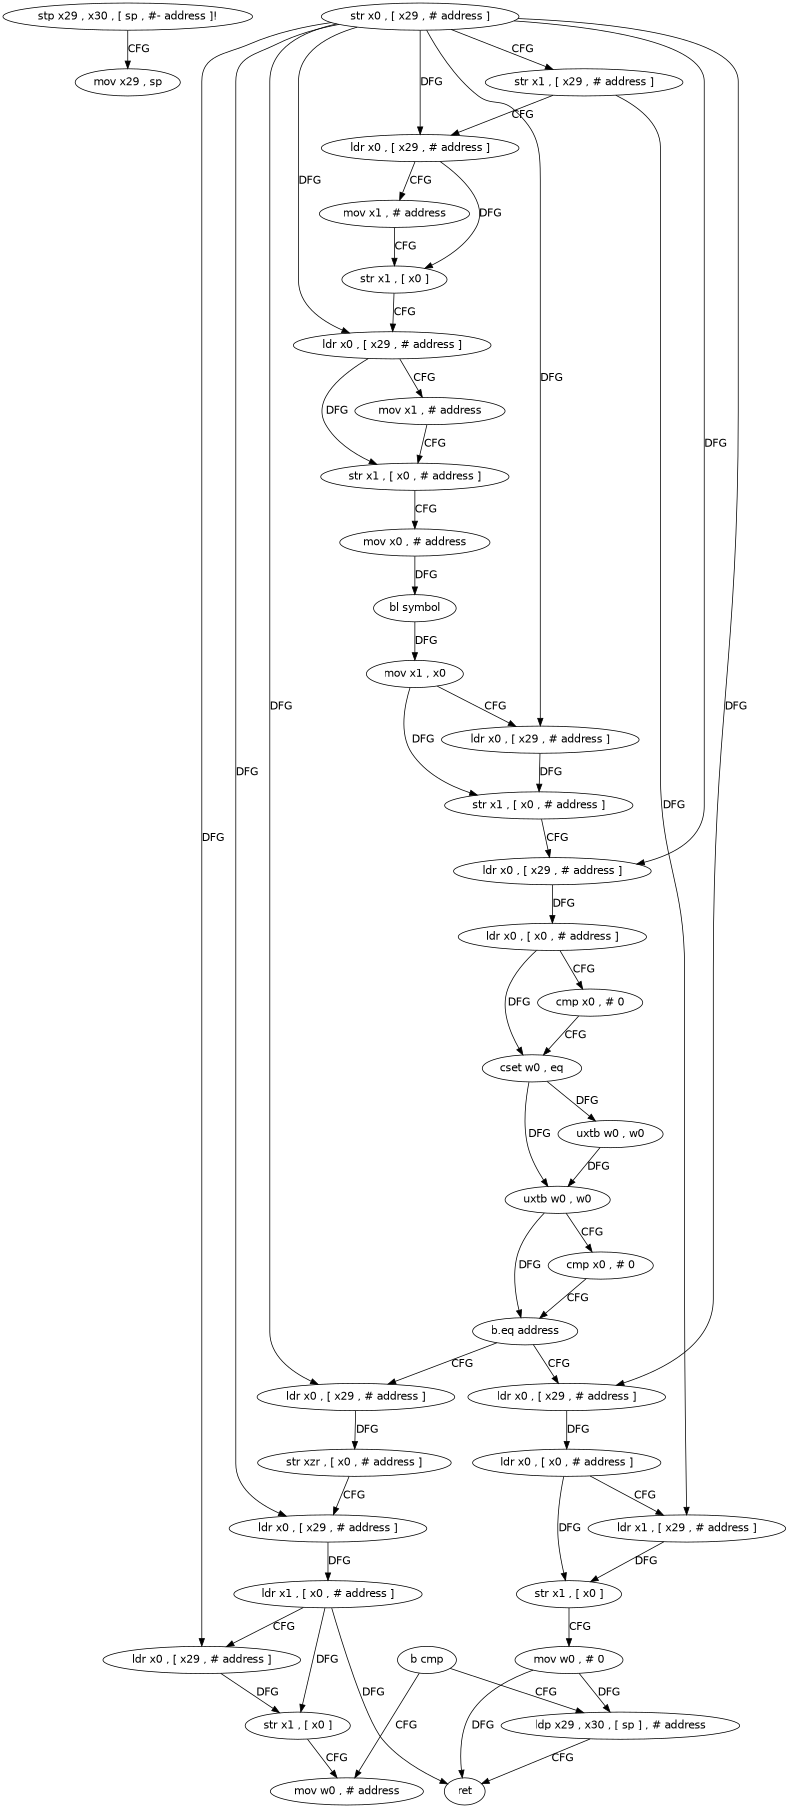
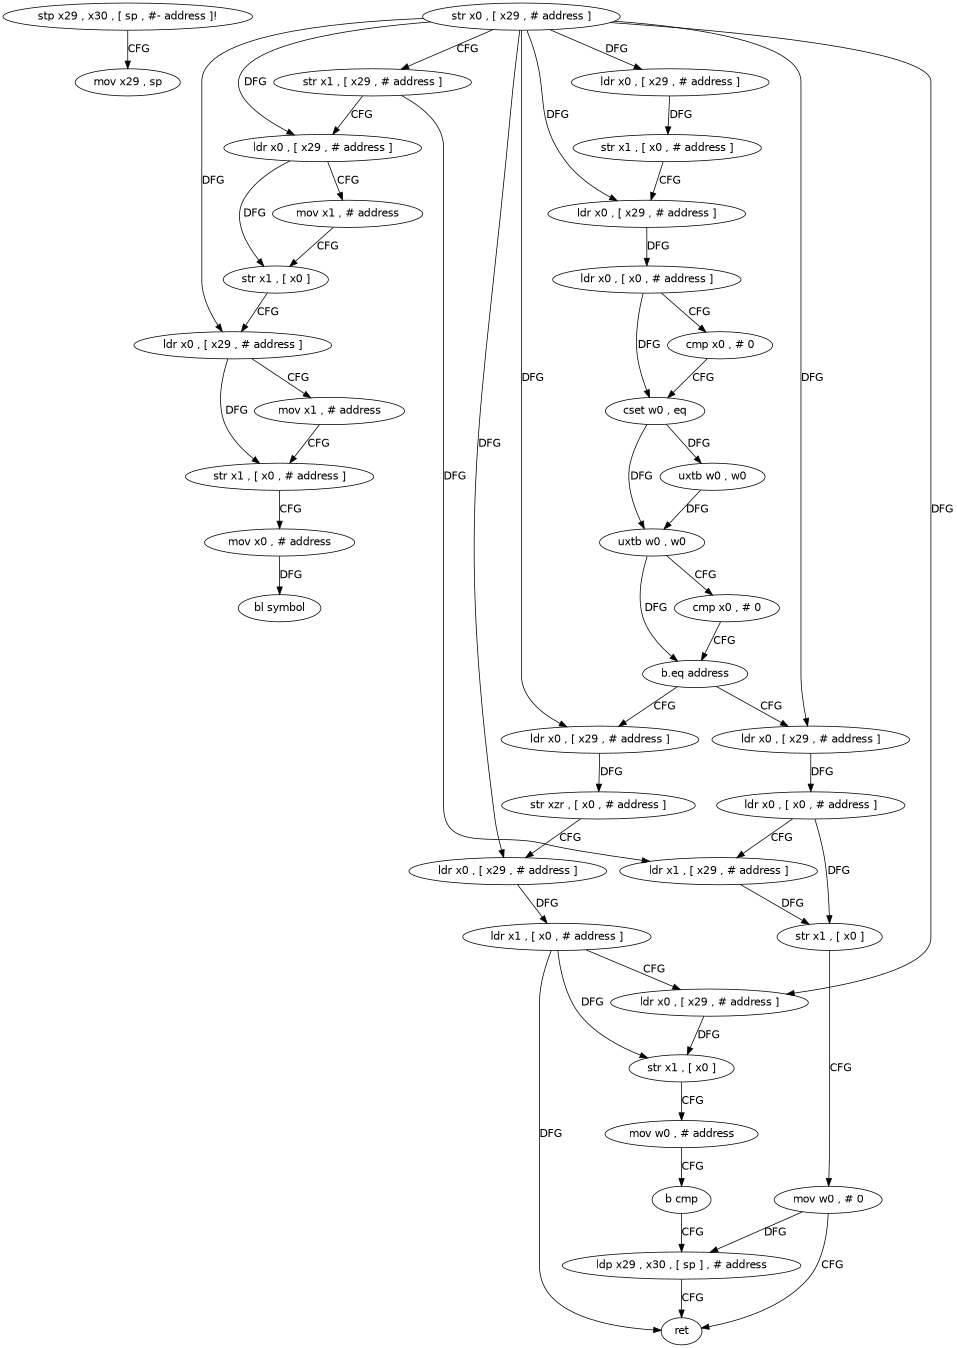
(415, 674) -> none
(389, 1722) -> (682, 1163)
(483, 1726) -> (832, 1266)
